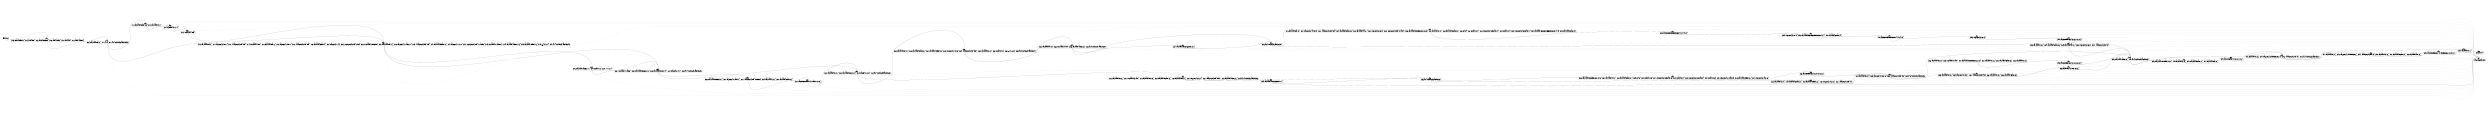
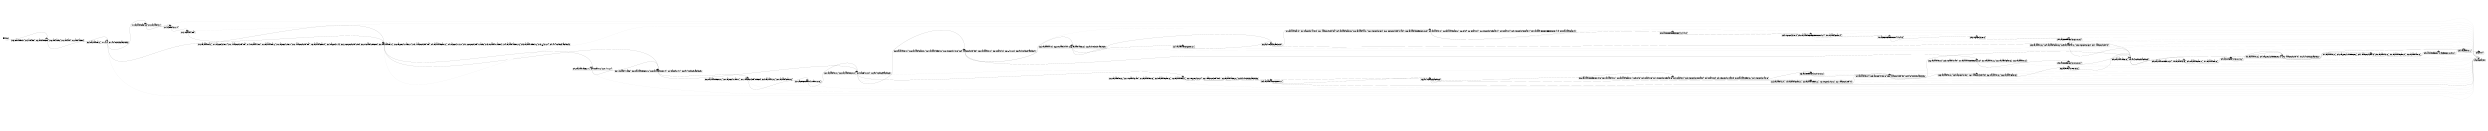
none -> (1470, 56)
